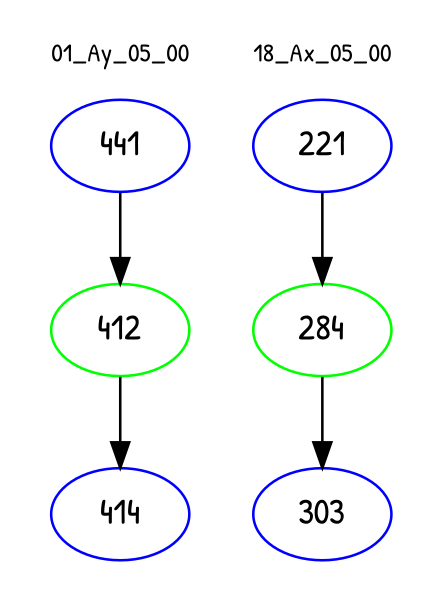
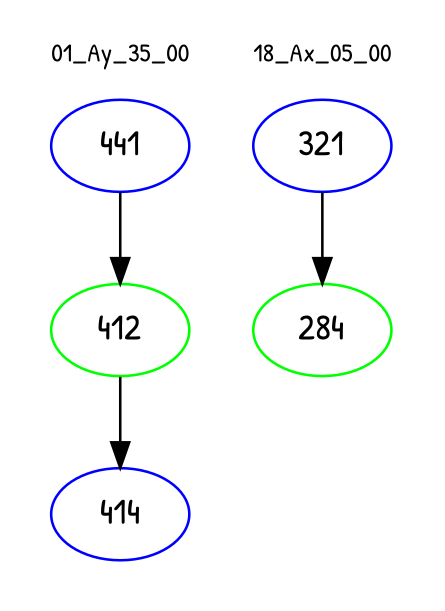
(122, 55) -> (122, 55)
(322, 146) -> (322, 146)
(322, 514) -> none
